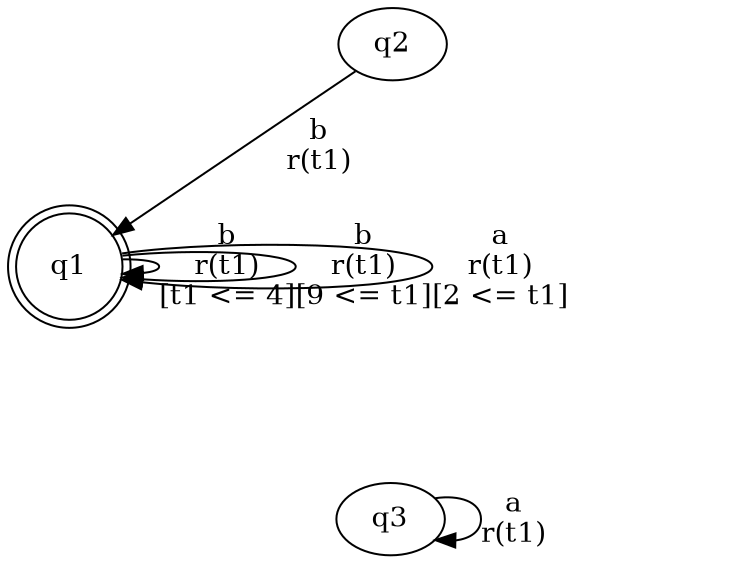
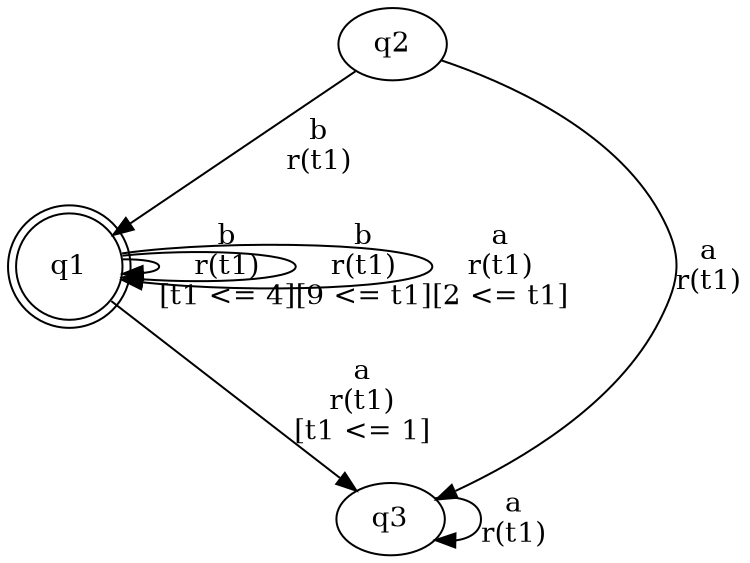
none -> (677, 266)
none -> (226, 390)
